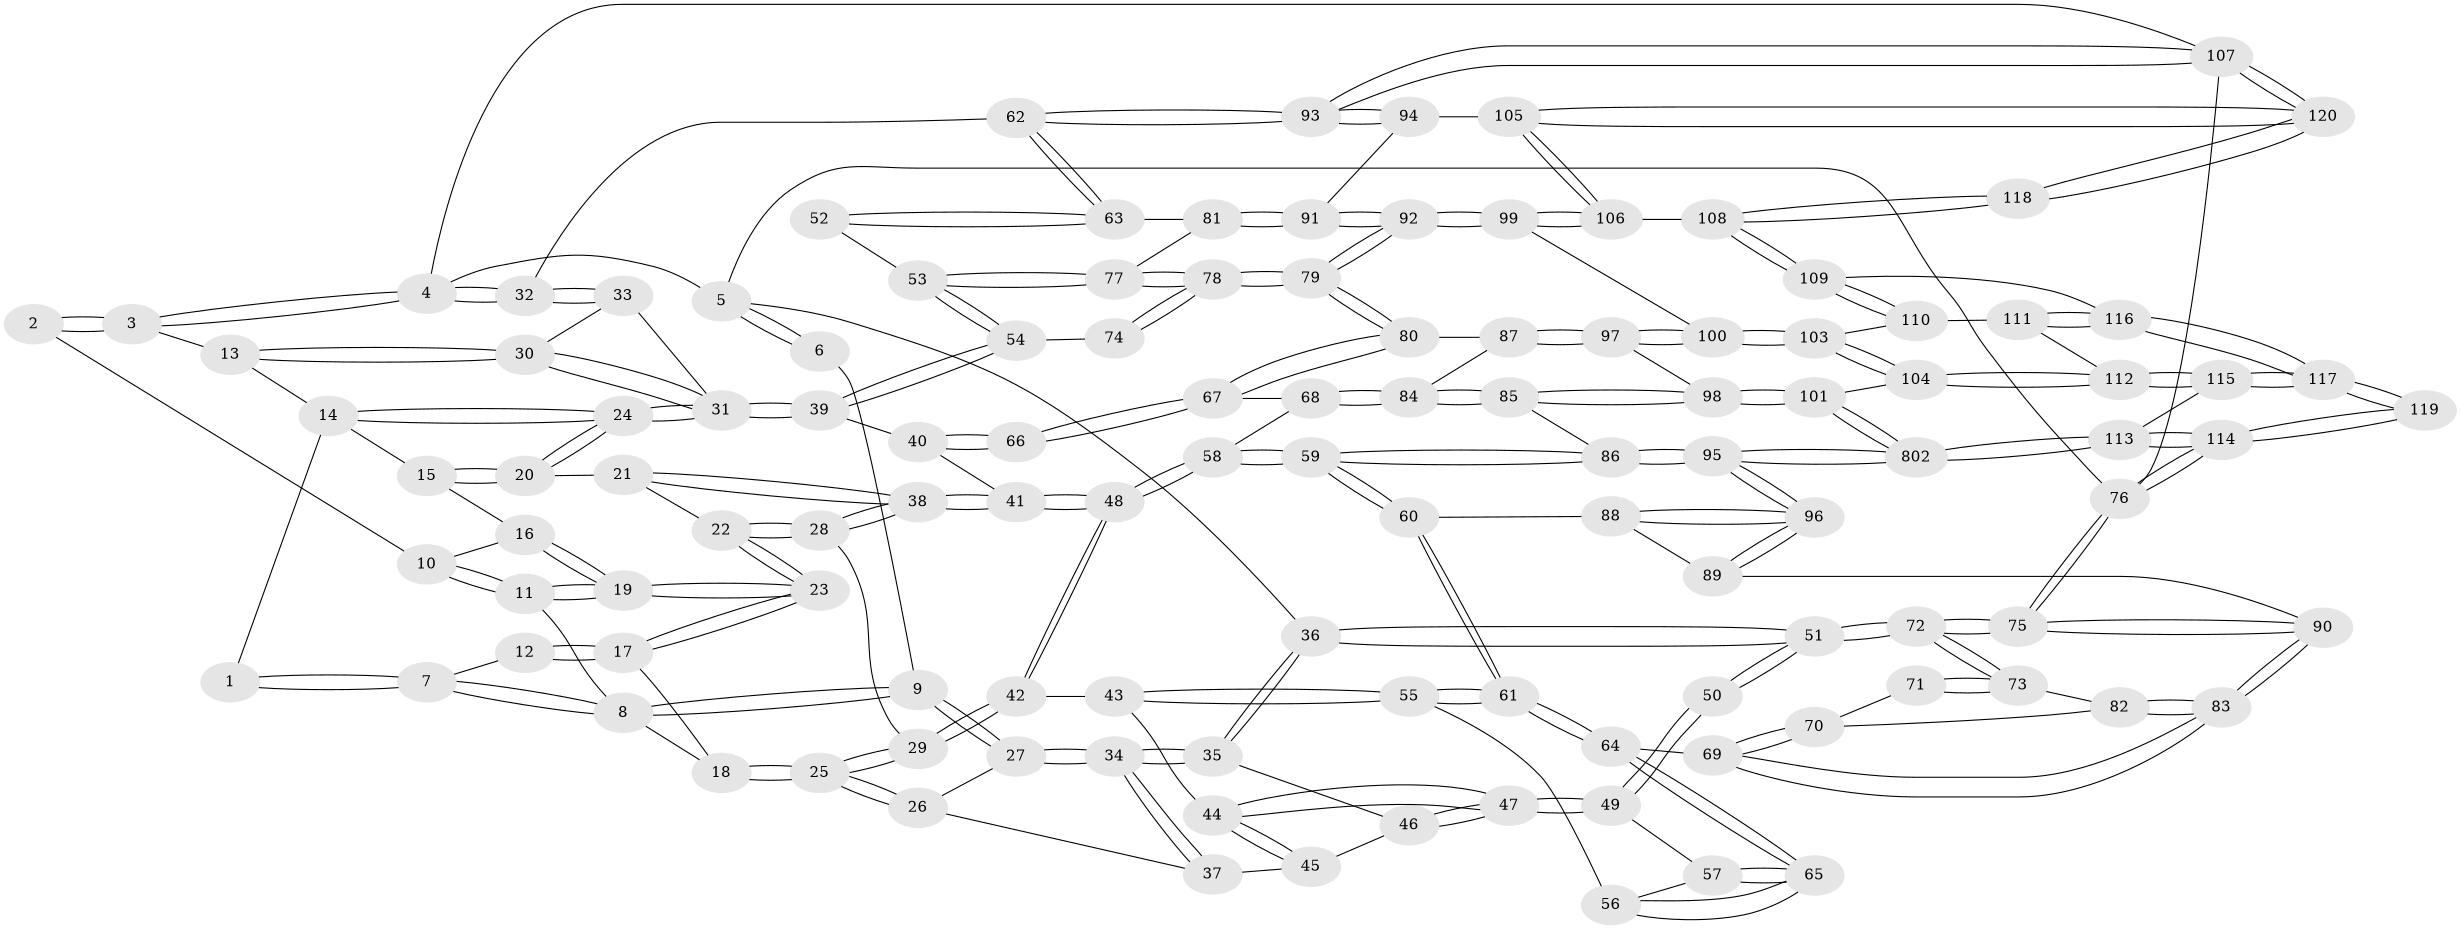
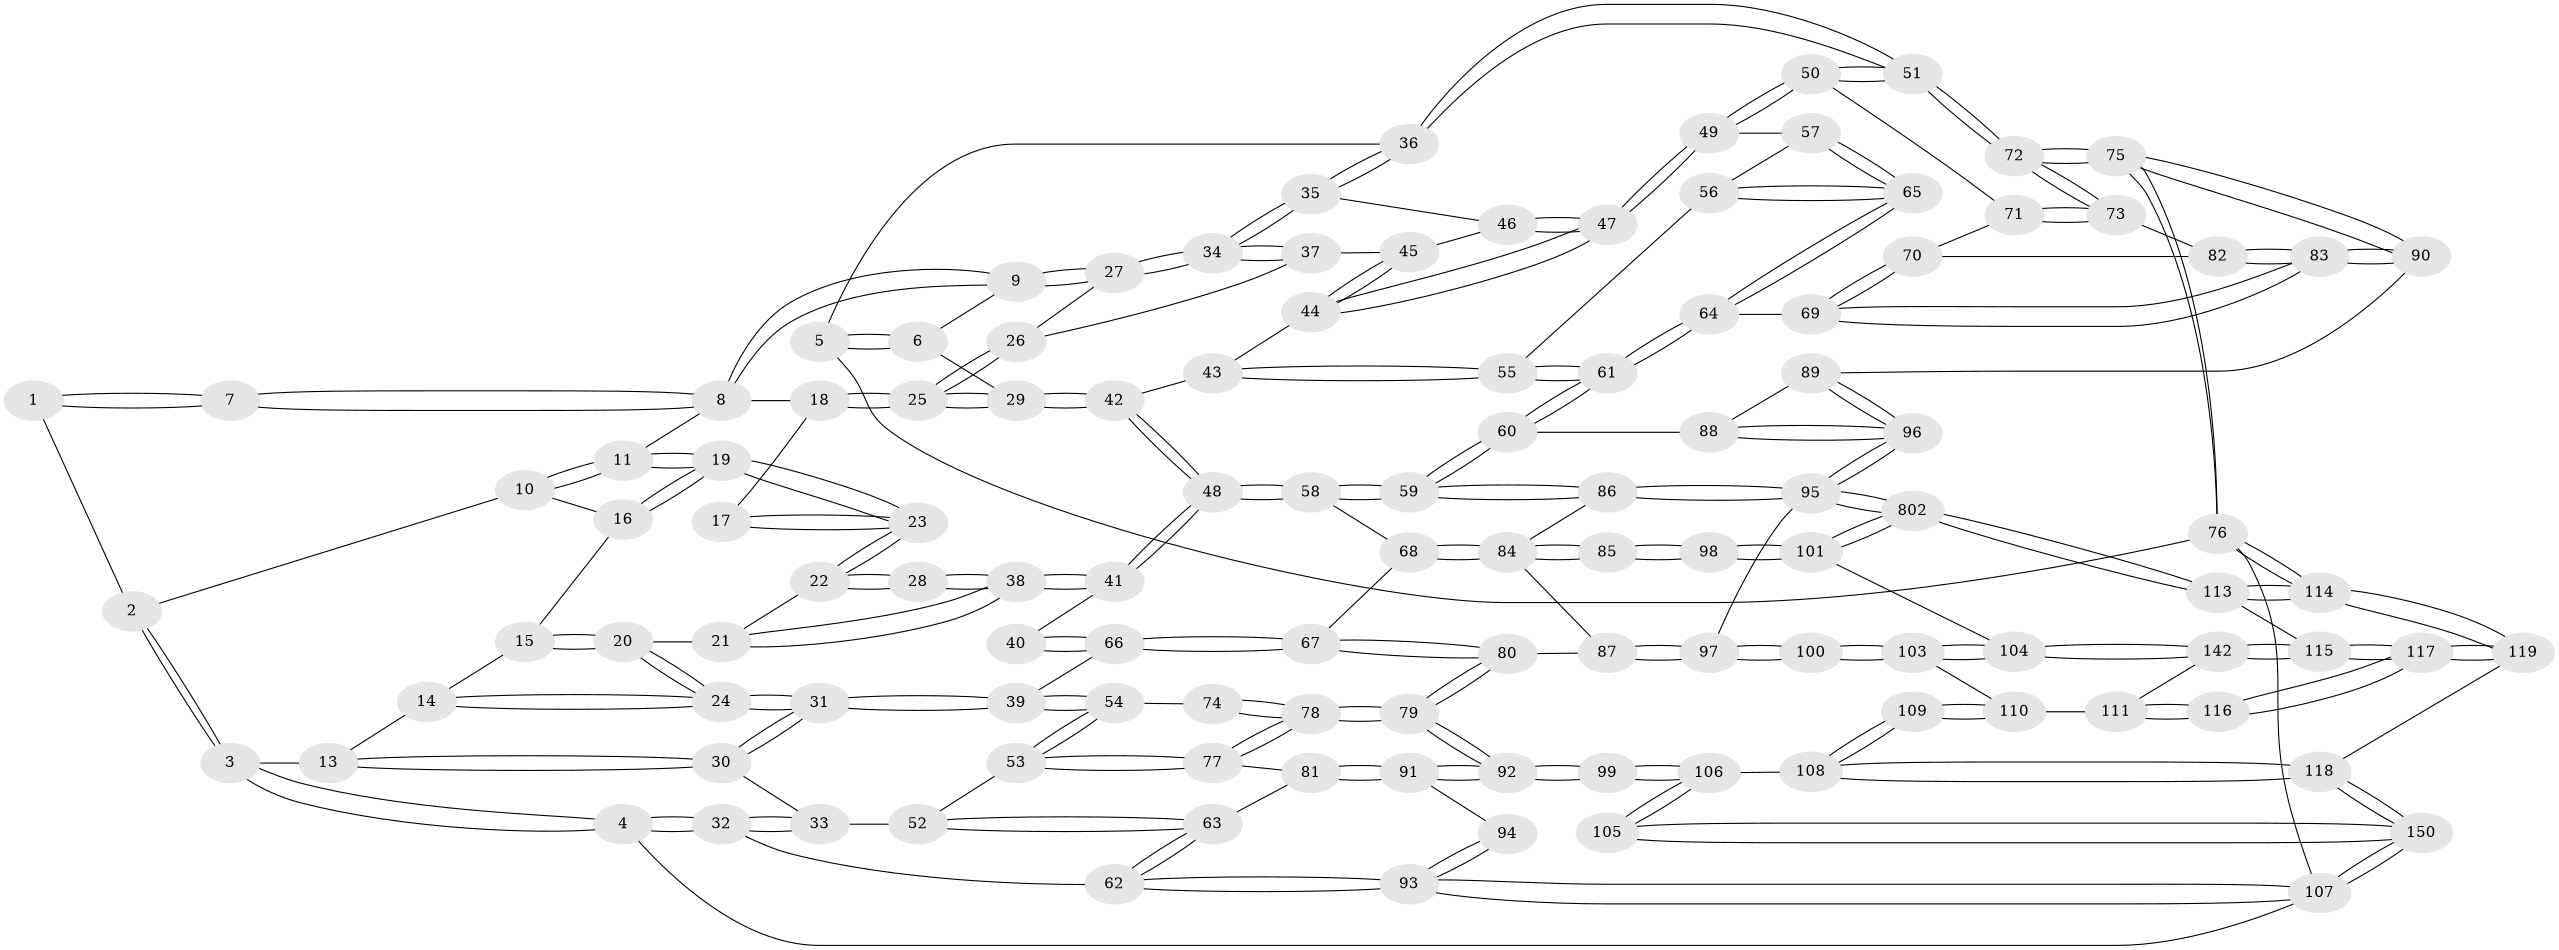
(1459, 117) -> none
(2323, 117) -> (2422, 833)
none -> (1914, 143)
(577, 255) -> none
(1611, 278) -> none
(1973, 279) -> none
(672, 353) -> (869, 824)
(1662, 367) -> (1751, 568)
(2120, 380) -> (2218, 652)
(870, 427) -> (1065, 674)
(1560, 427) -> (1558, 522)
(280, 549) -> (83, 506)
(869, 640) -> (954, 363)
(525, 653) -> none
none -> (2421, 712)
